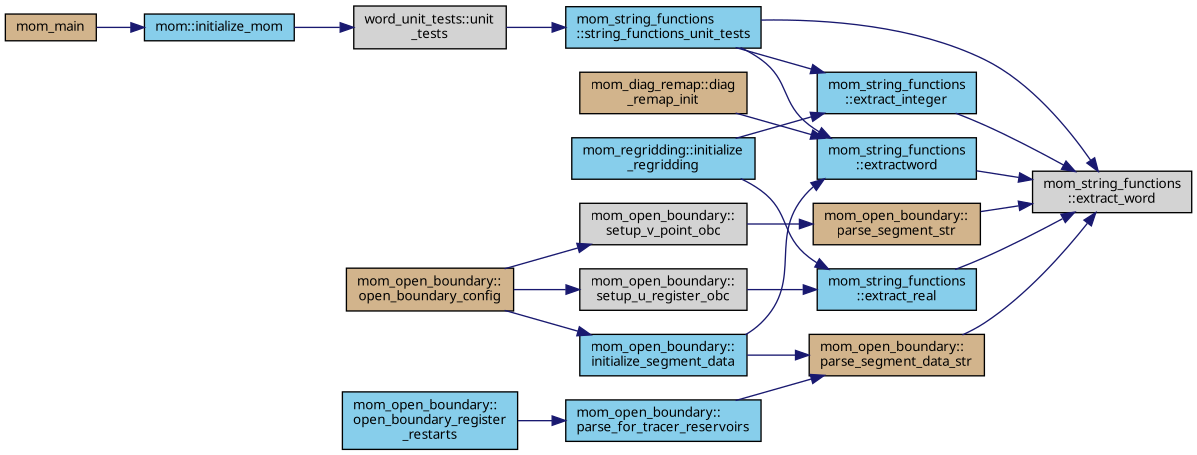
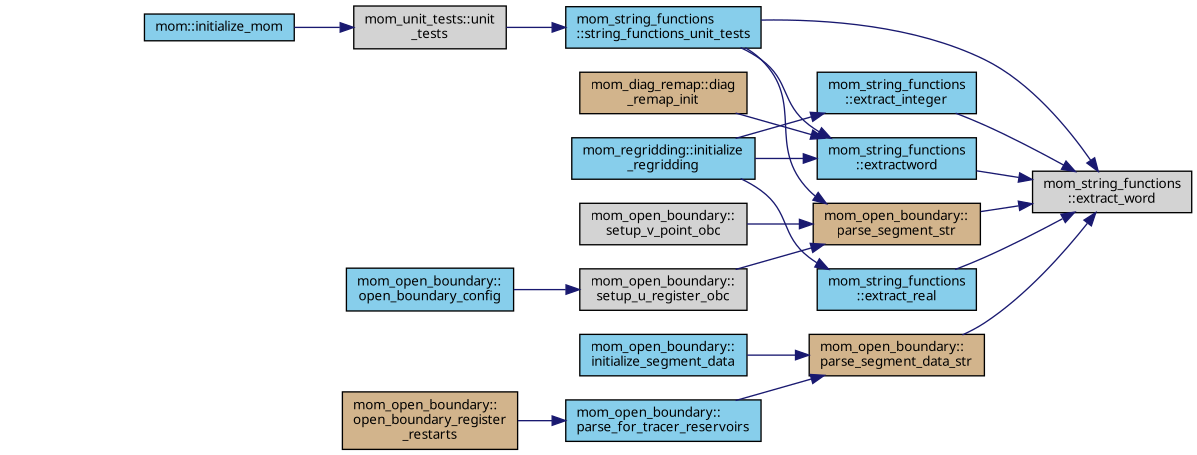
(51, 27) -> none
(430, 27) -> (430, 27)
(773, 58) -> (785, 115)
(541, 258) -> none
(785, 264) -> (779, 158)
(430, 290) -> (430, 290)
(772, 290) -> (773, 259)
(541, 321) -> none
(430, 421) -> (430, 421)
